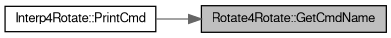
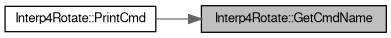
(294, 19) -> (294, 19)
